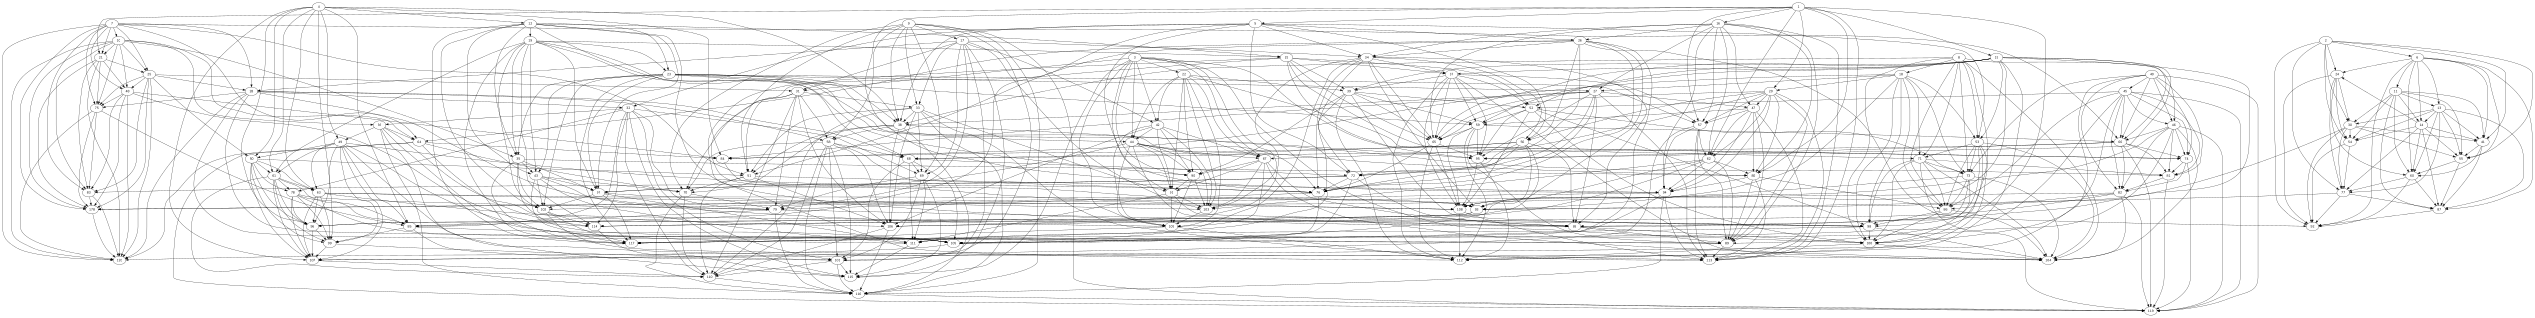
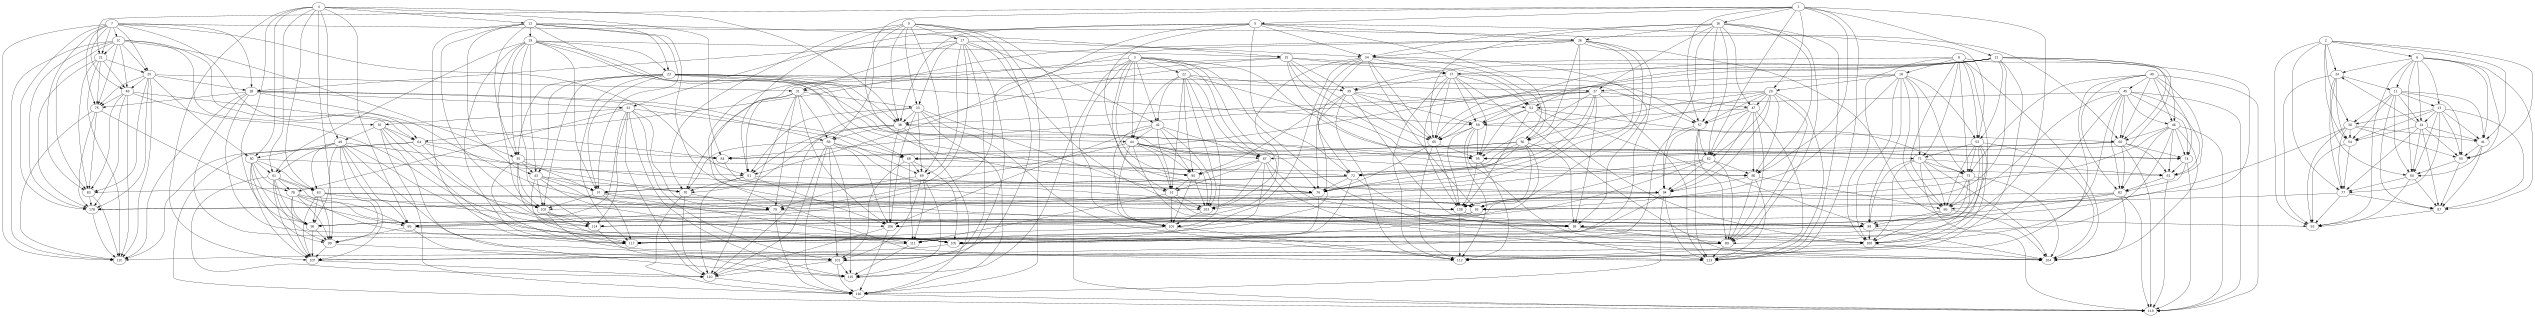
(2343, 99) -> (2365, 83)
